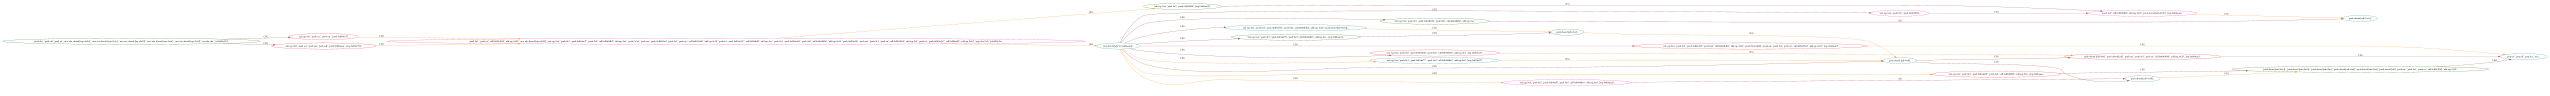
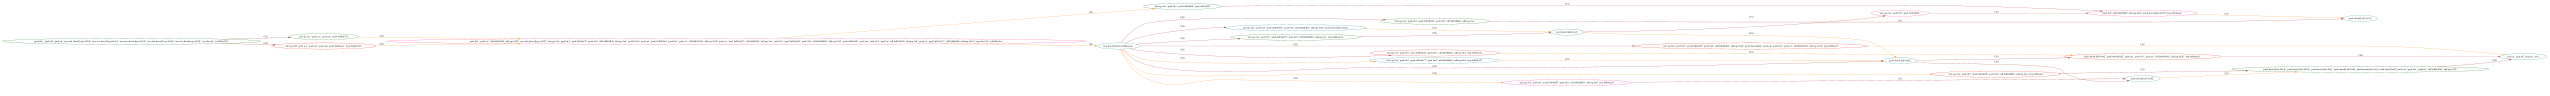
(1488, 11) -> (1734, 28)
(324, 37) -> (324, 37)
